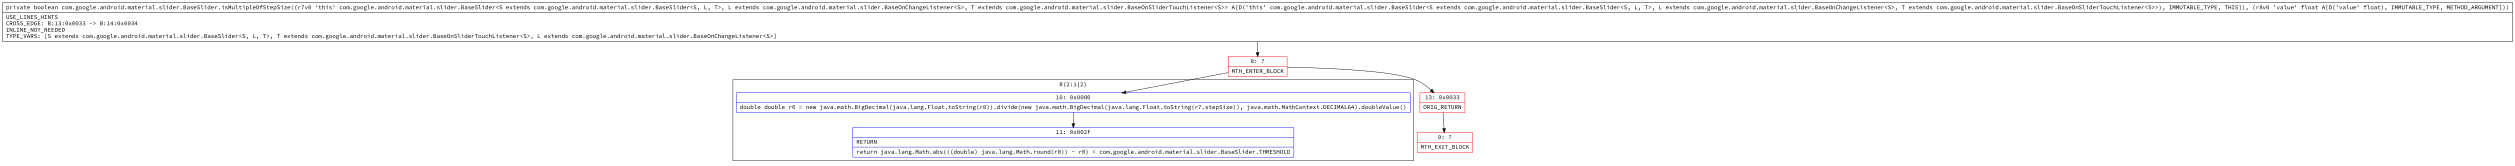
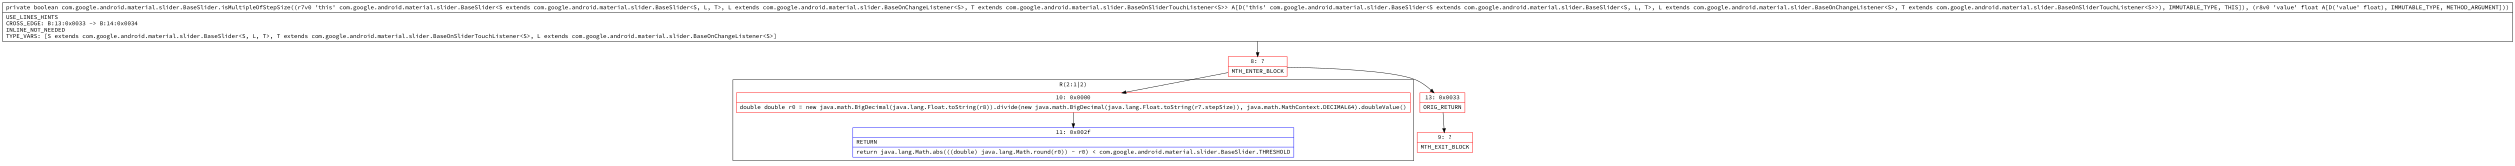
(1073, 103) -> (1073, 103)
